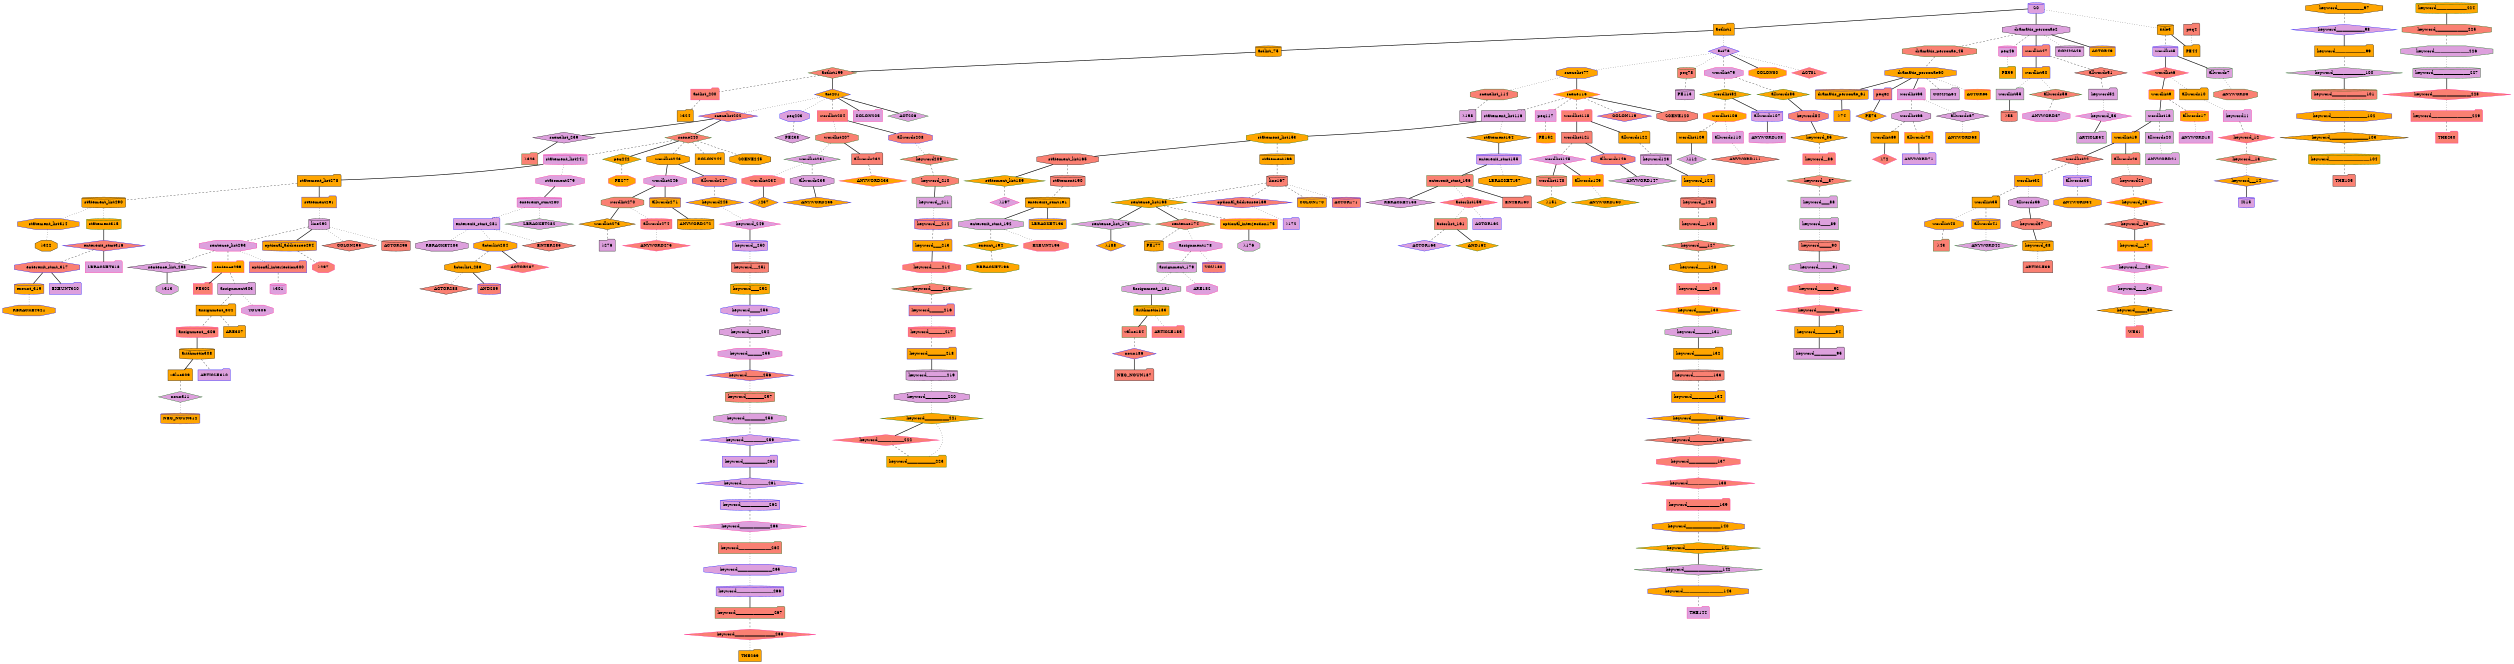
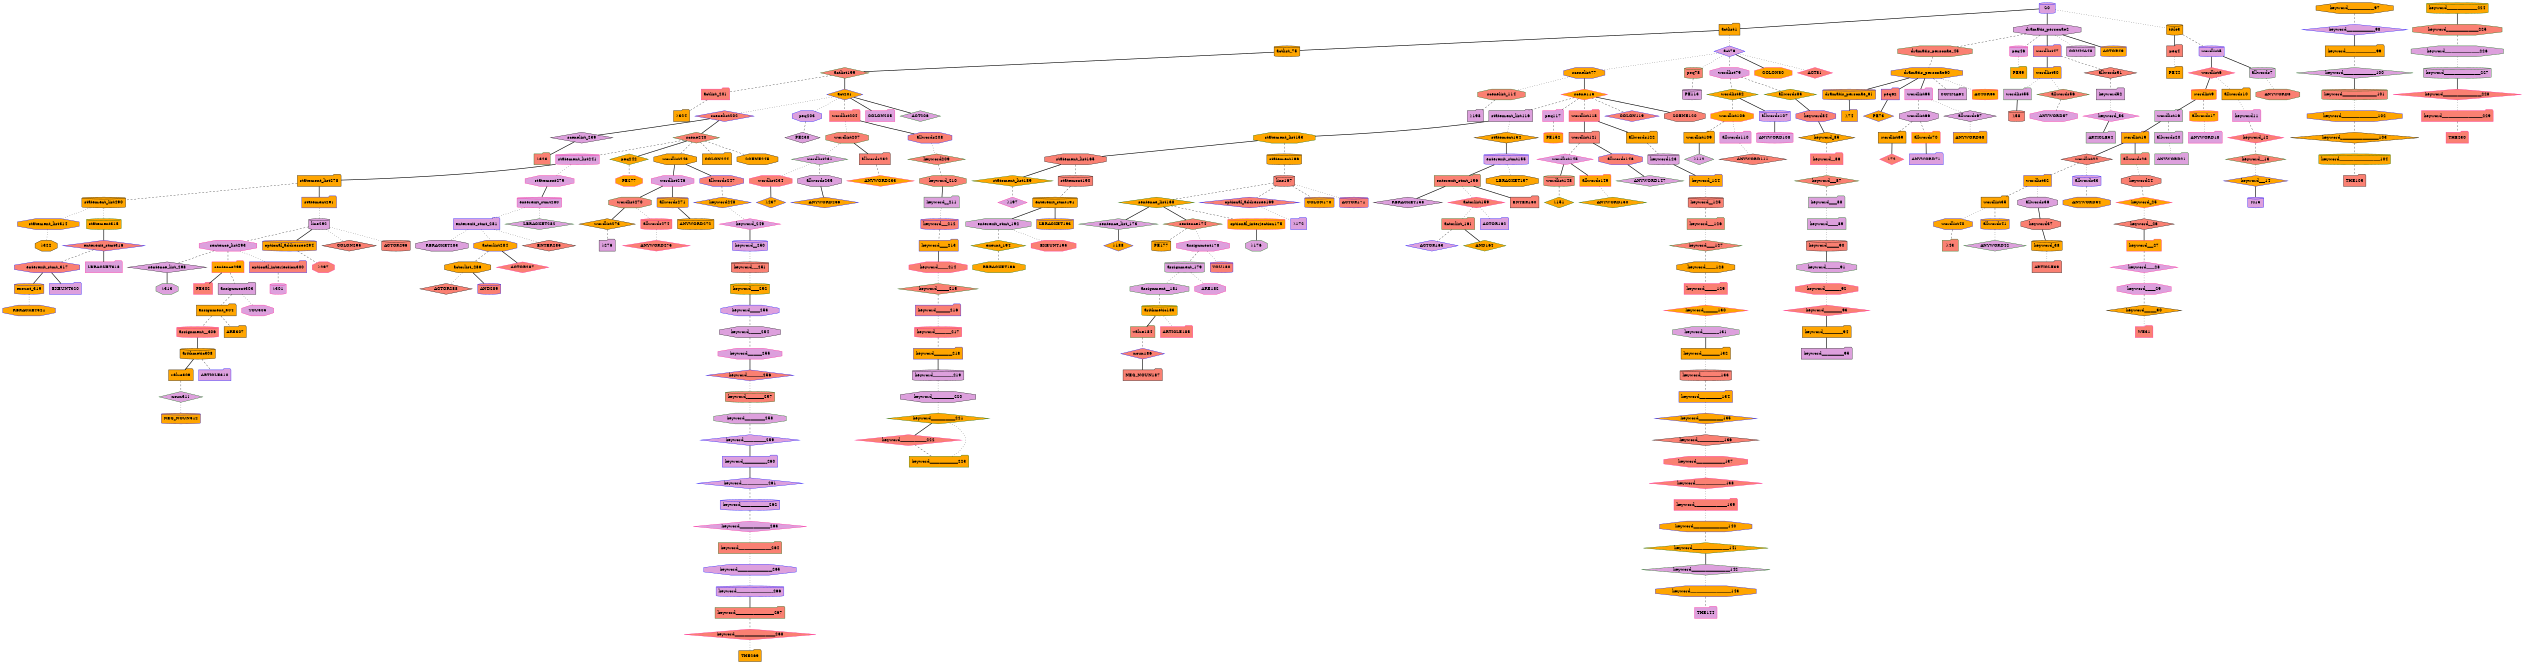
(2178, 40) -> (2175, 41)
(705, 95) -> (715, 95)
(1151, 300) -> (1159, 300)
